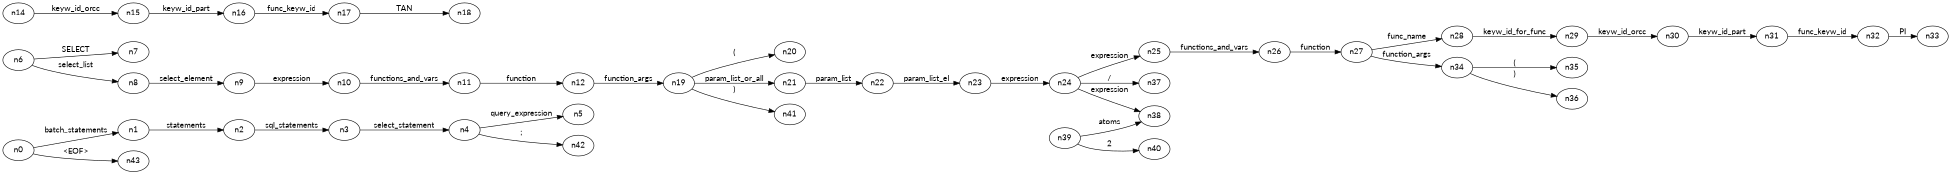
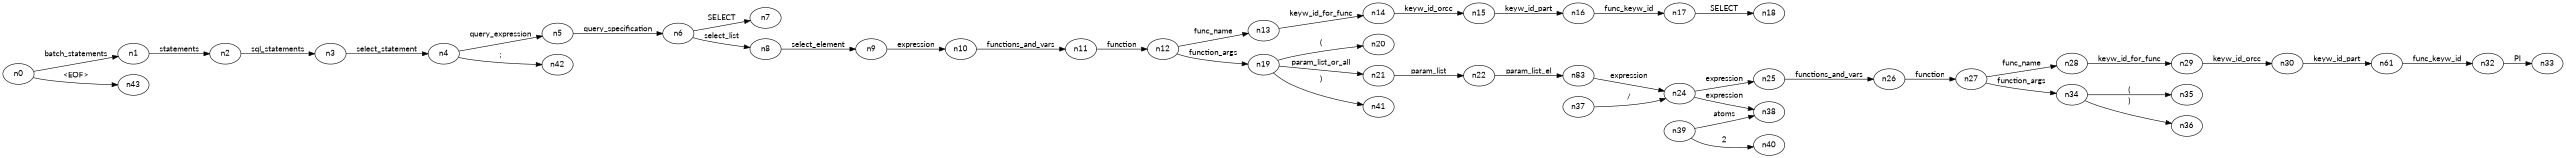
(404, 9) -> (1724, 9)
none -> (1264, 31)
none -> (615, 34)
(1772, 36) -> (2387, 64)
(975, 83) -> (1578, 76)
(1107, 83) -> (1627, 105)
